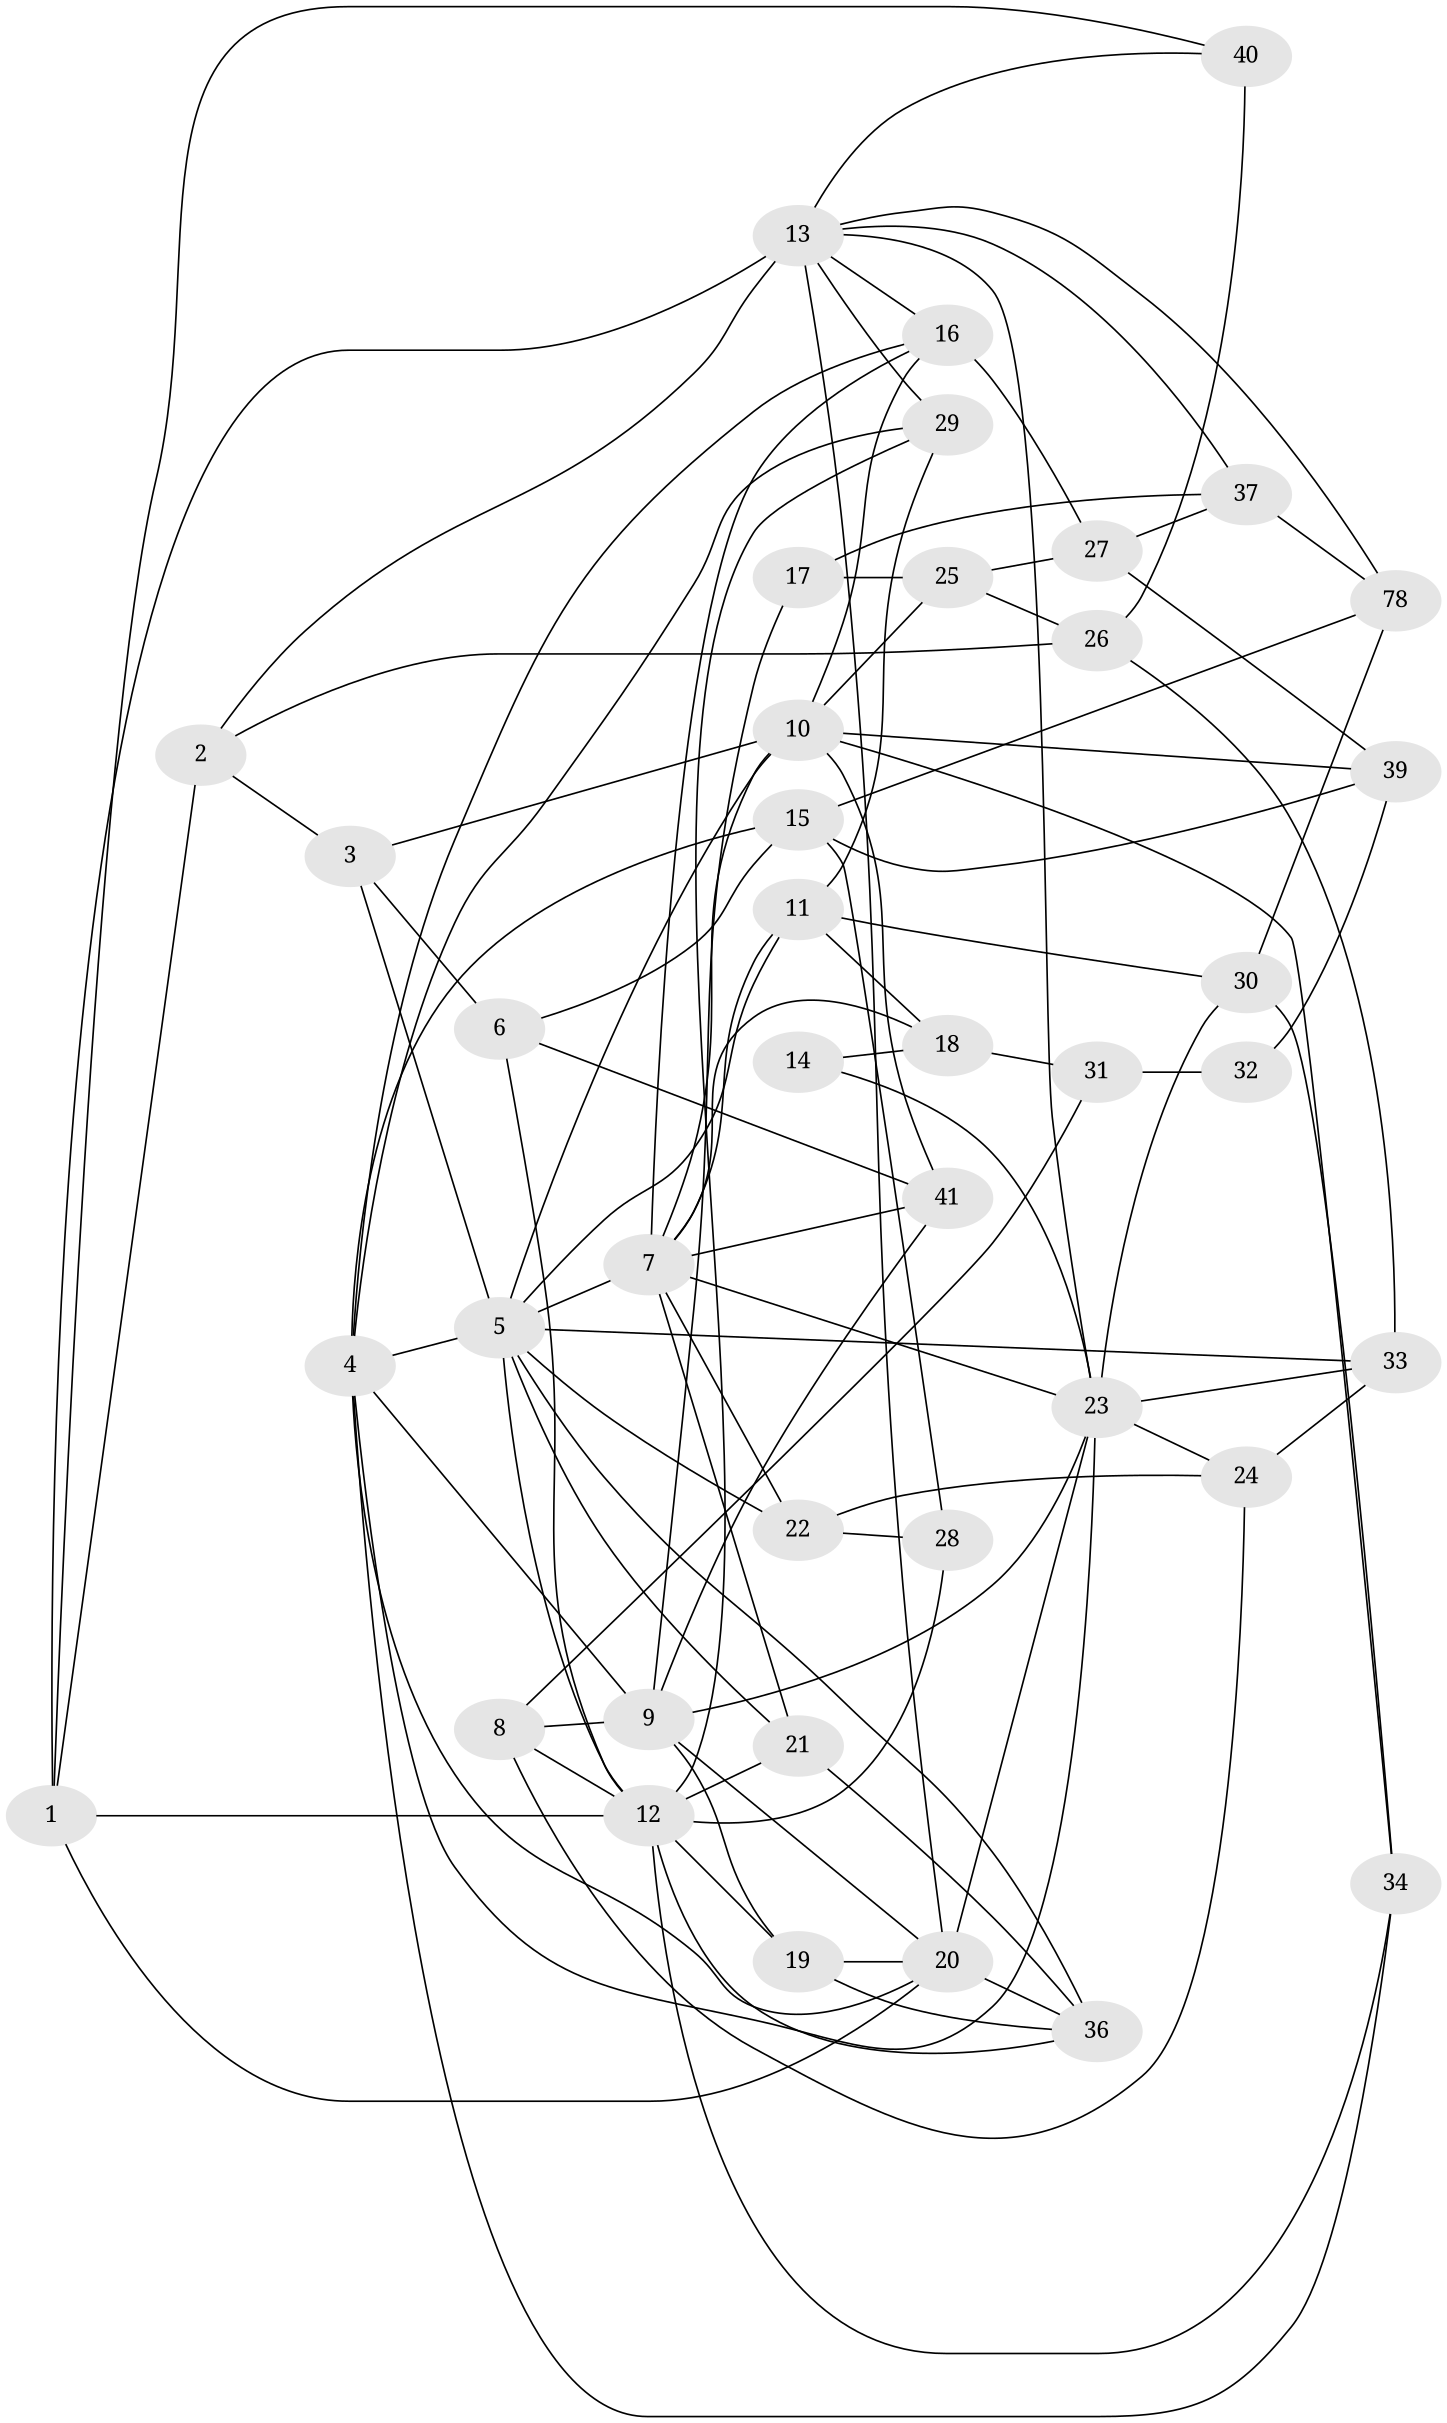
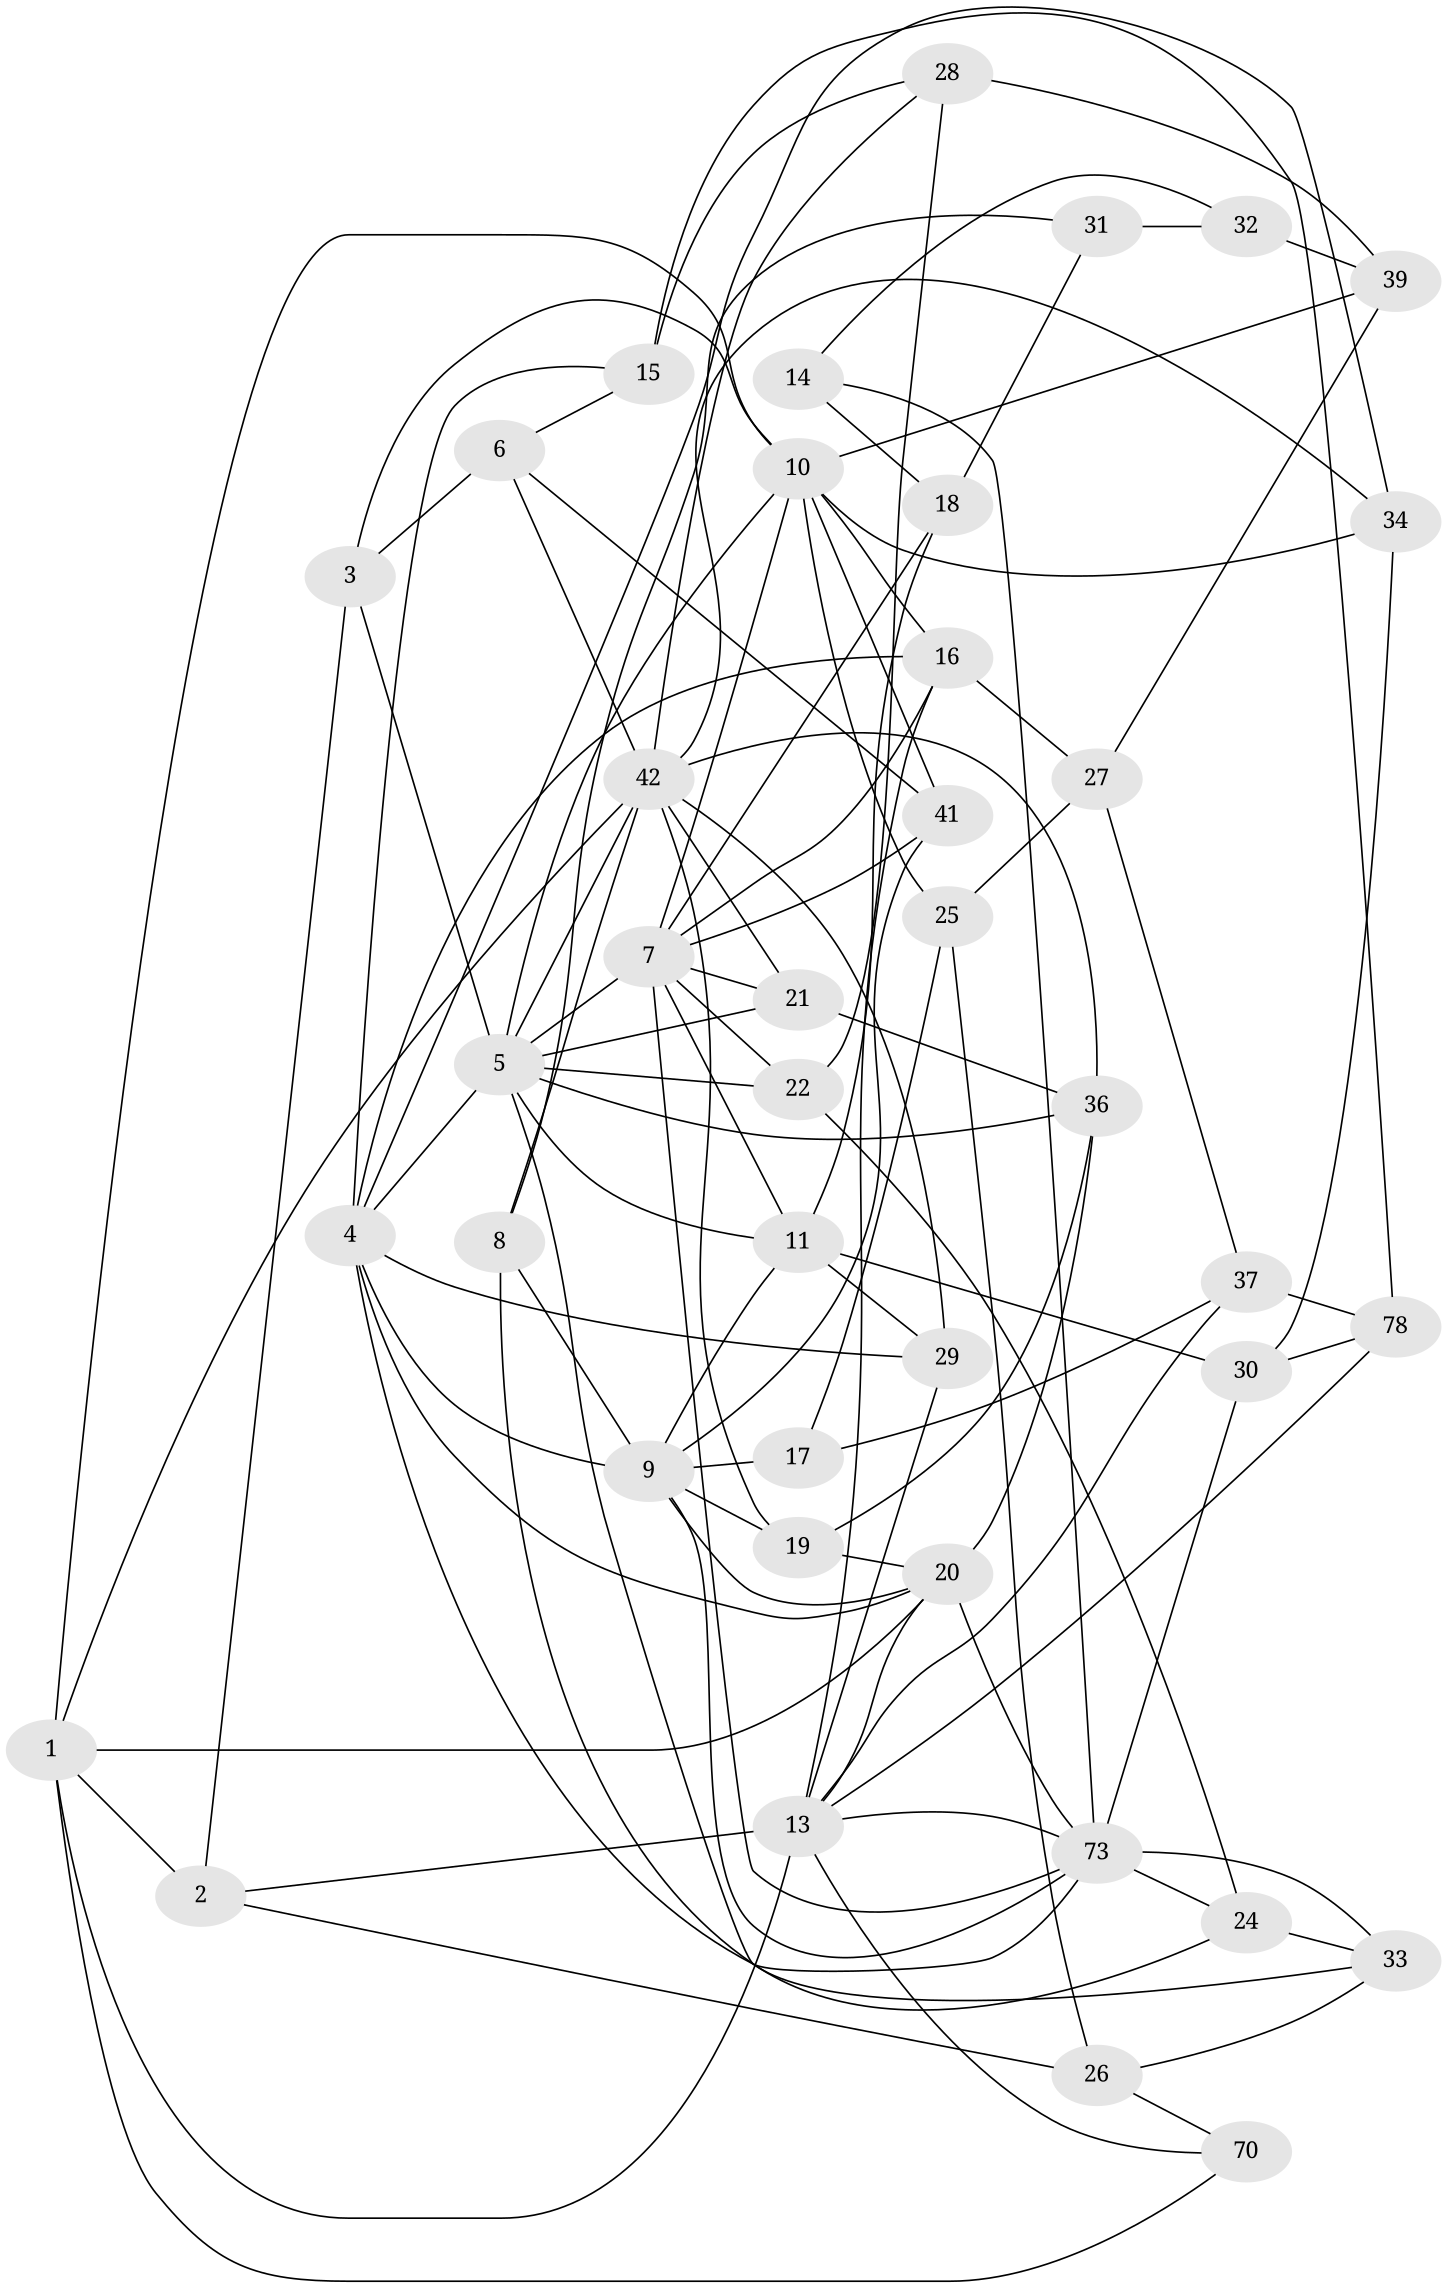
(1246, 56) -> (1246, 2152)
none -> (1006, 203)
none -> (184, 695)
(1094, 850) -> (1198, 137)
none -> (730, 1331)
(1097, 1407) -> (1097, 1853)
(649, 1816) -> (649, 779)
